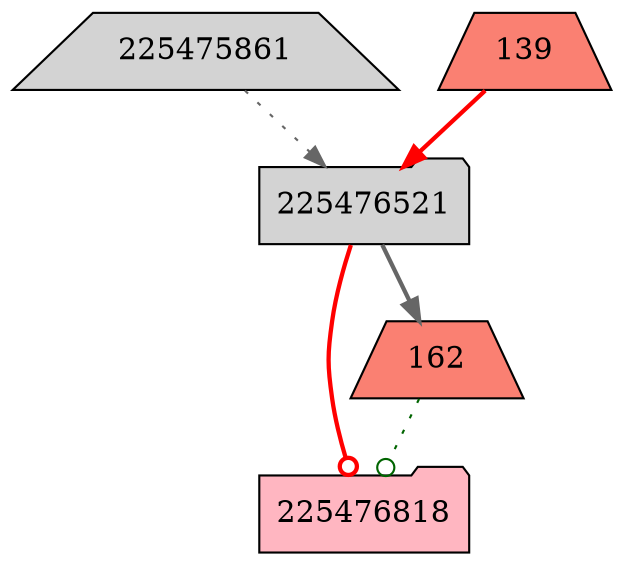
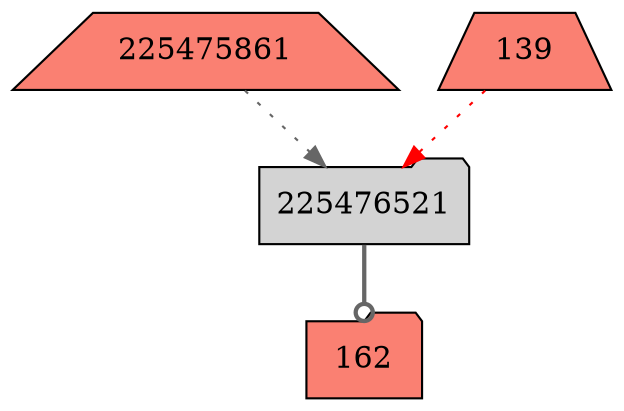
(206, 51) -> (206, 51)
(452, 121) -> (452, 121)
(396, 273) -> (364, 274)
(437, 360) -> (364, 360)
(364, 514) -> none
